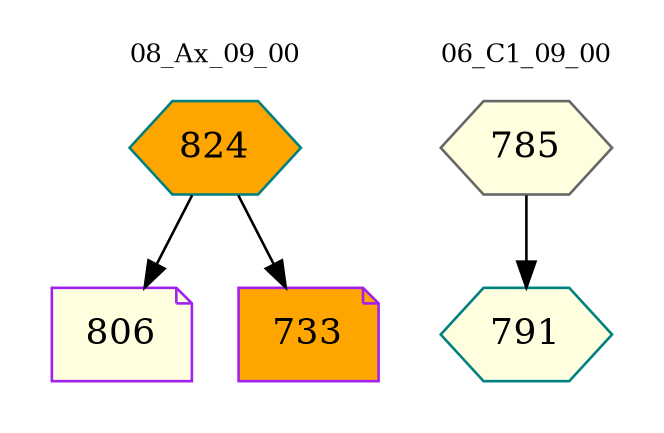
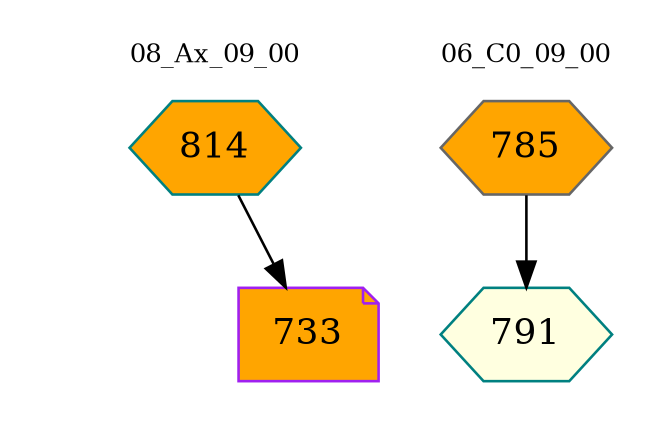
(526, 56) -> (526, 56)
(215, 148) -> (215, 148)
(526, 148) -> (526, 148)
(122, 335) -> none
